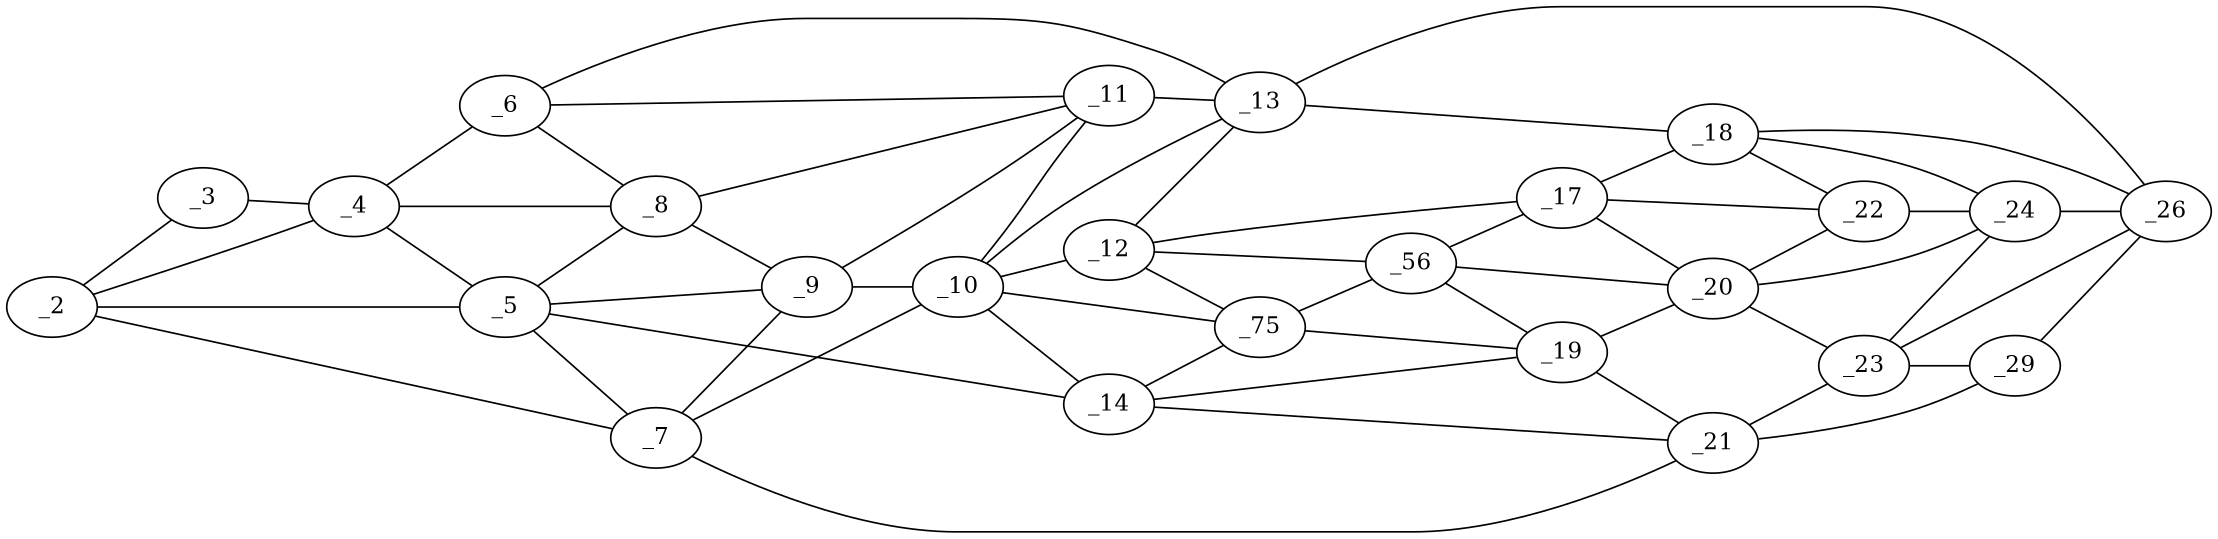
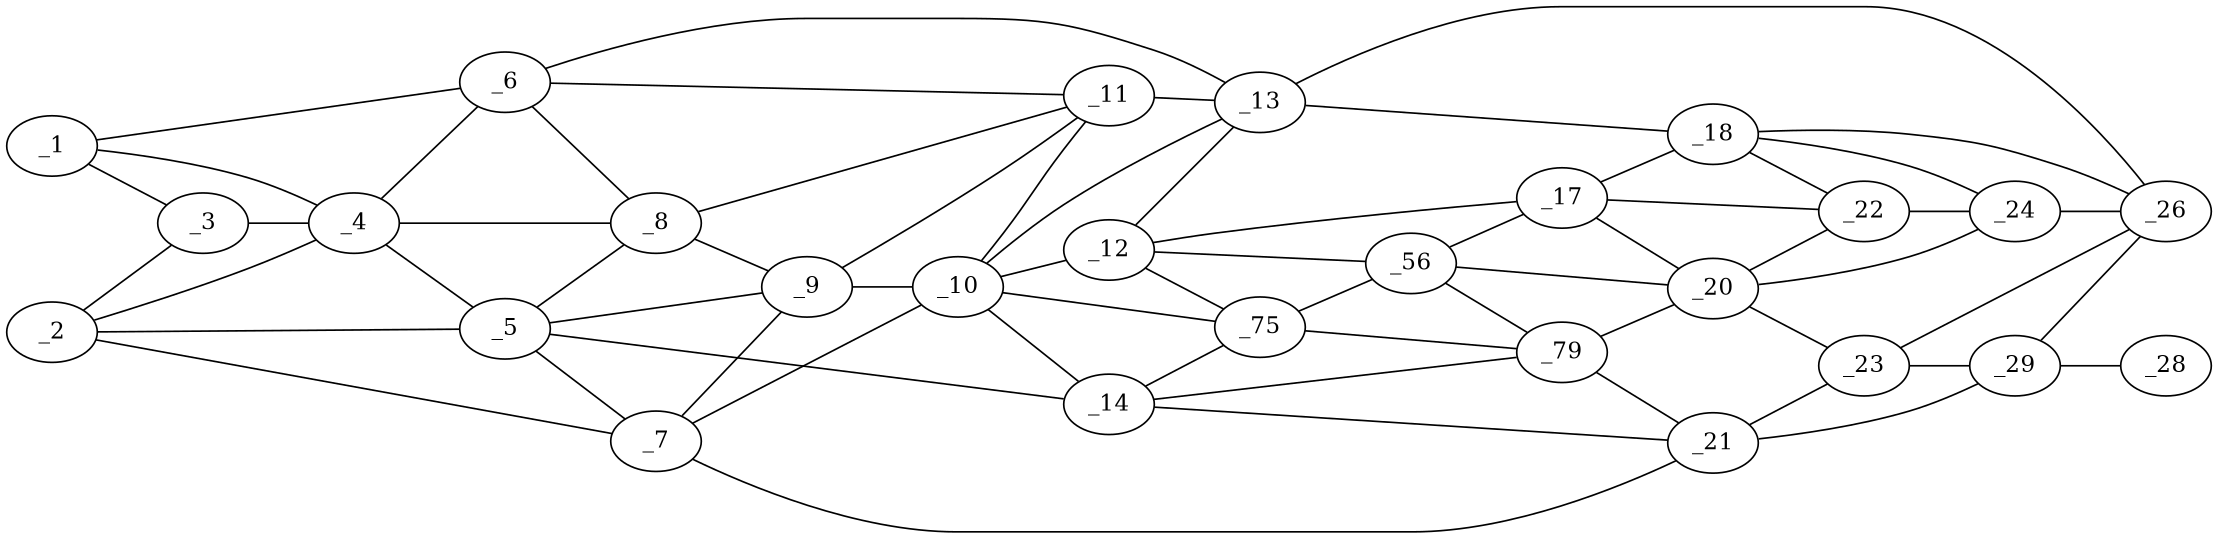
none -> (52, 146)
(1940, 288) -> none
(1562, 352) -> (1562, 352)
none -> (2166, 366)
